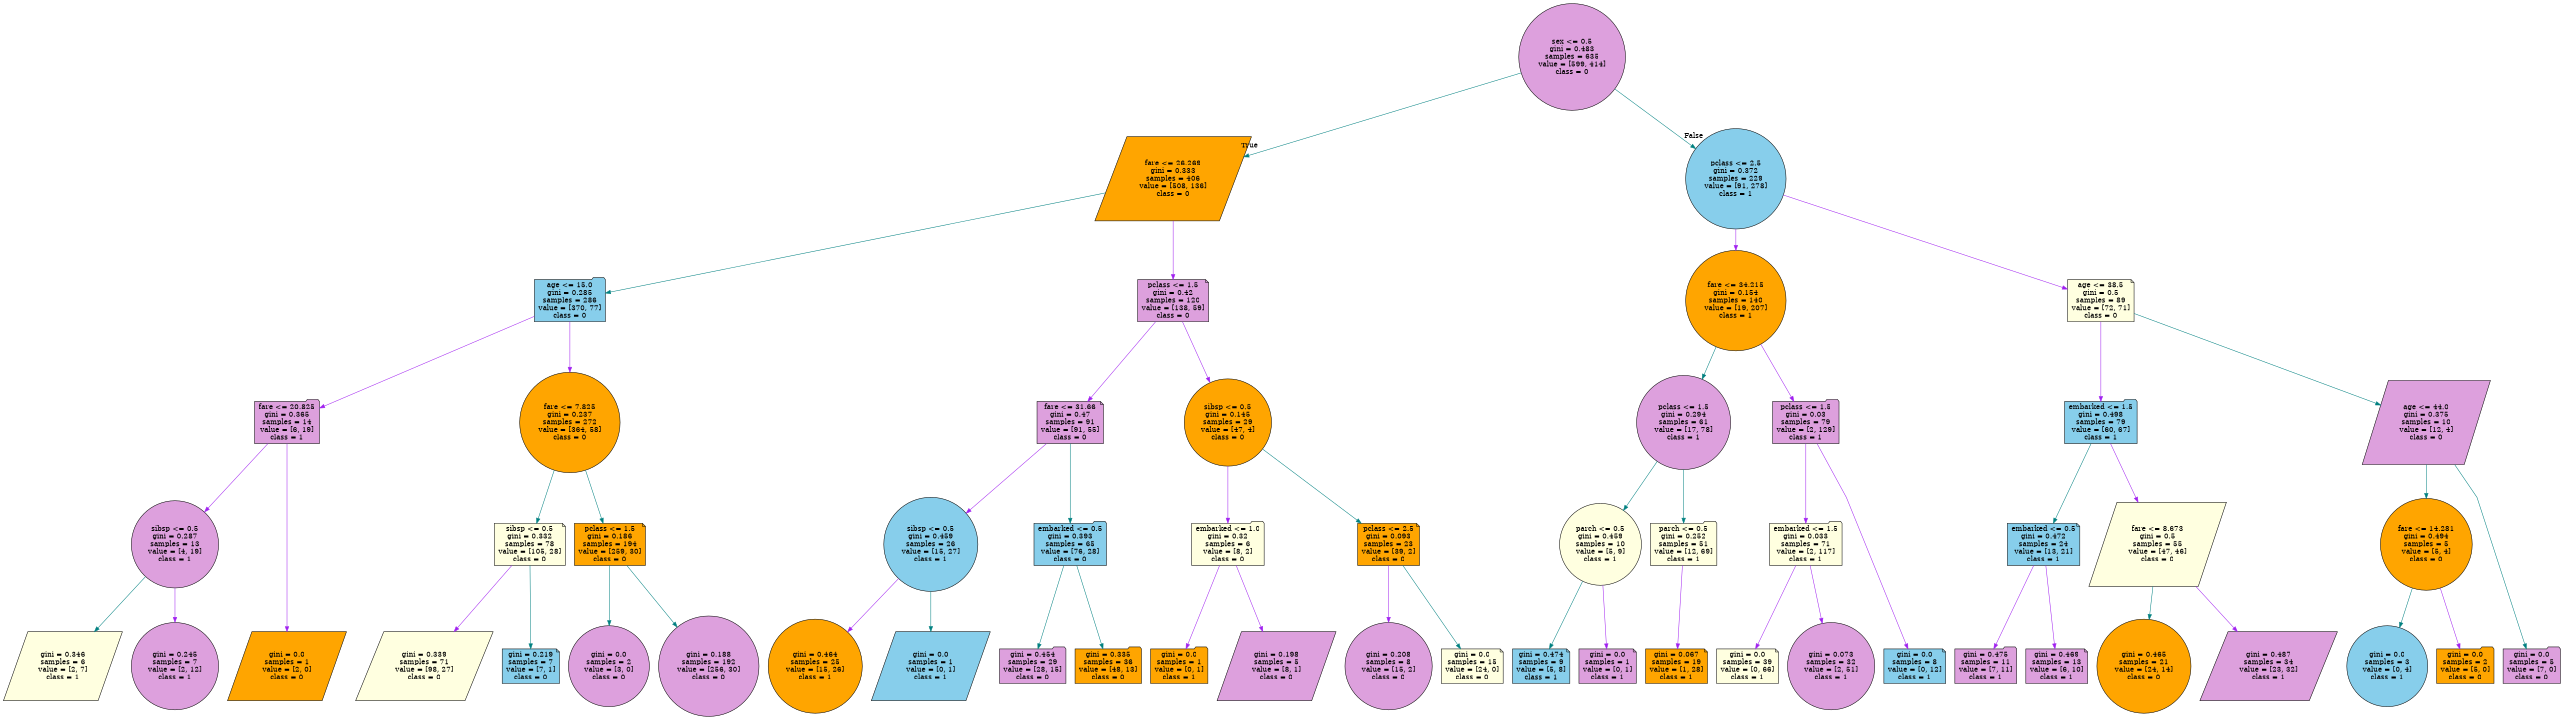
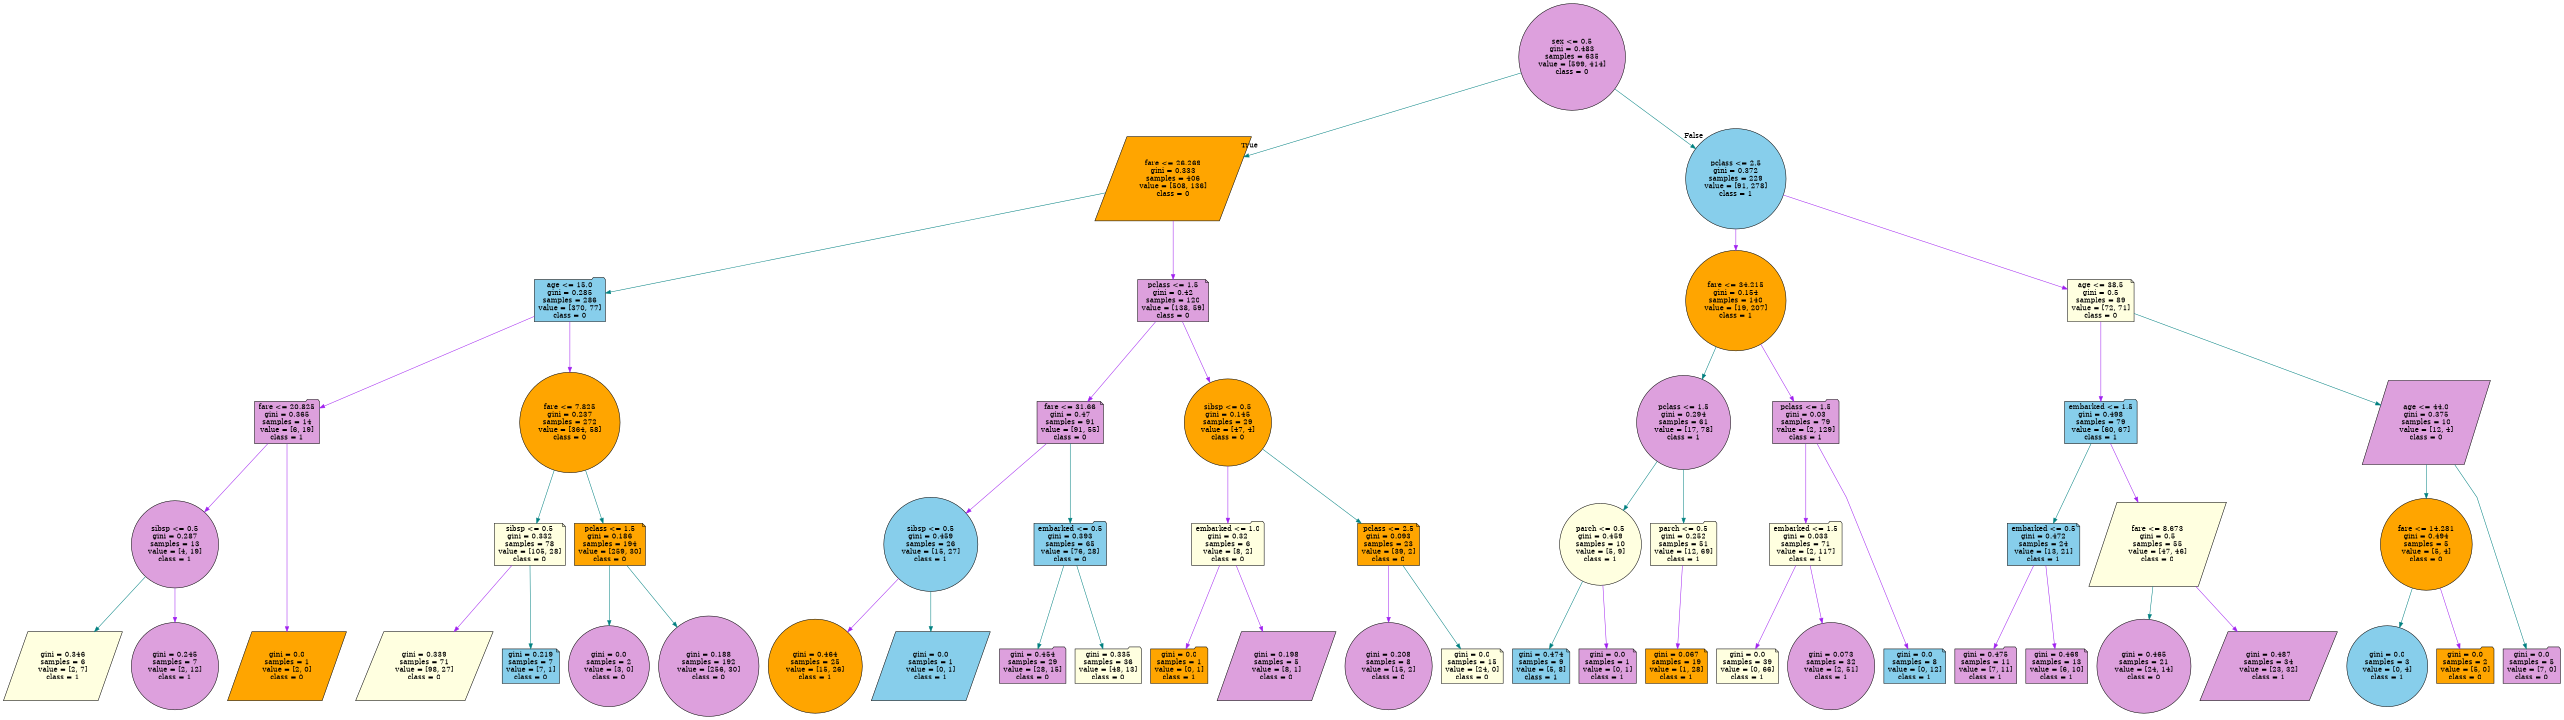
(1108, 666) -> (1108, 666)
(2144, 666) -> (2144, 666)
